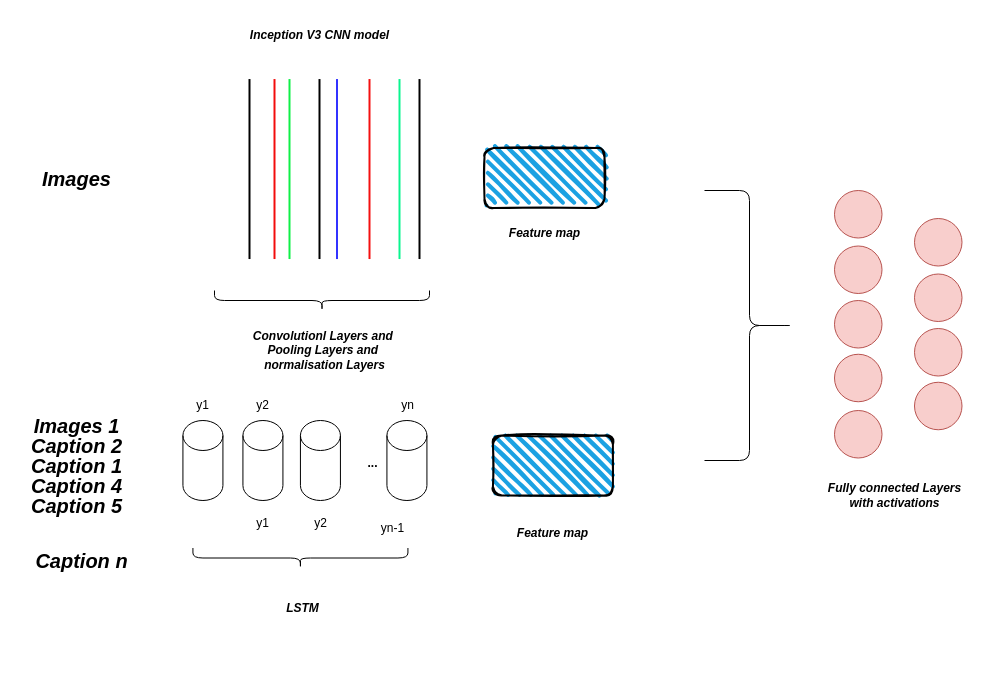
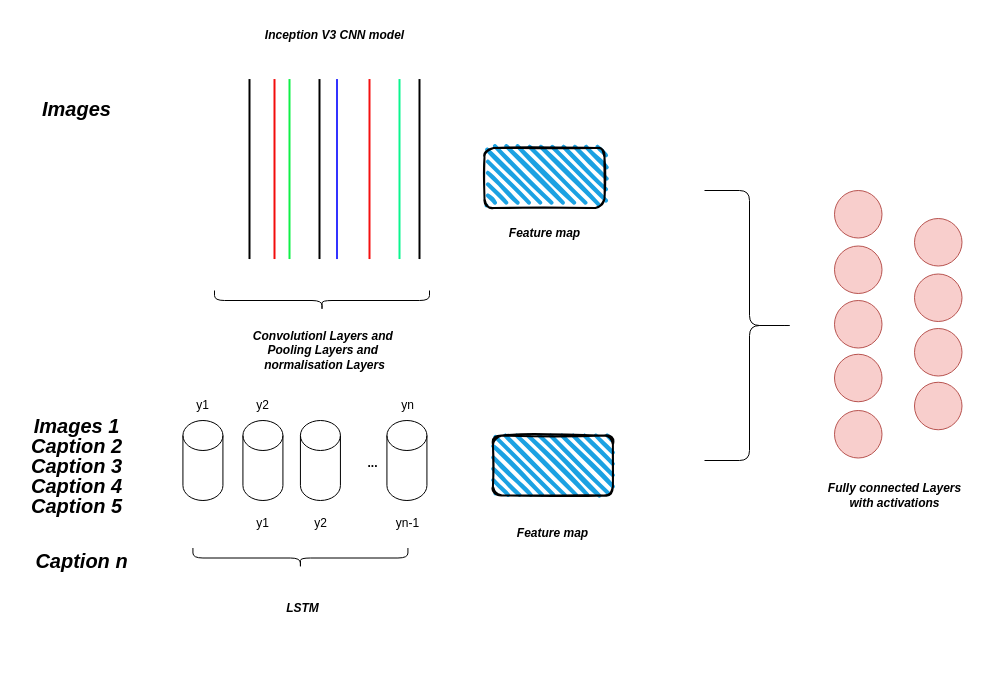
(320, 36) -> (335, 36)
(76, 178) -> (76, 108)
(77, 466) -> (77, 466)
(393, 529) -> (408, 524)
